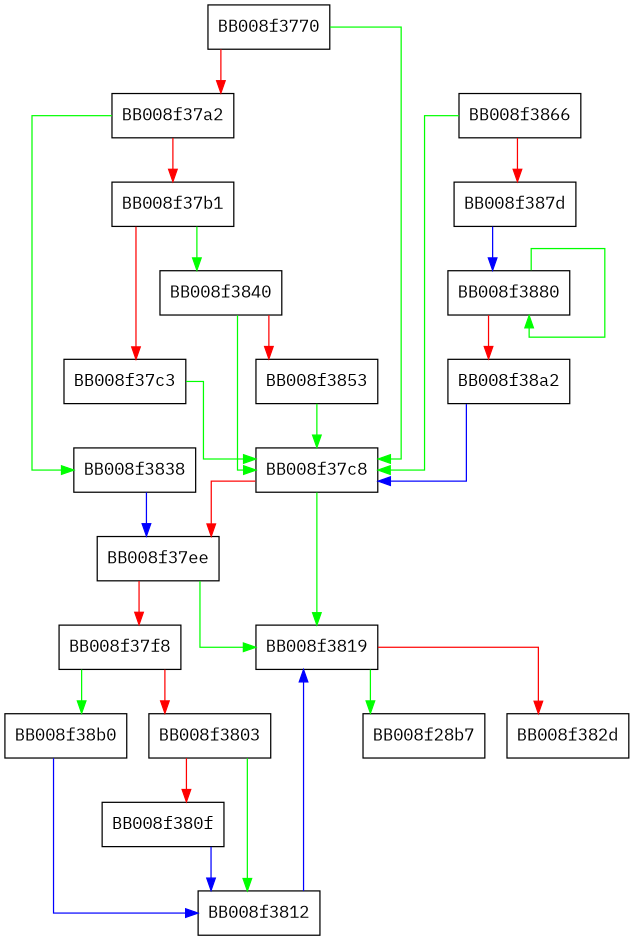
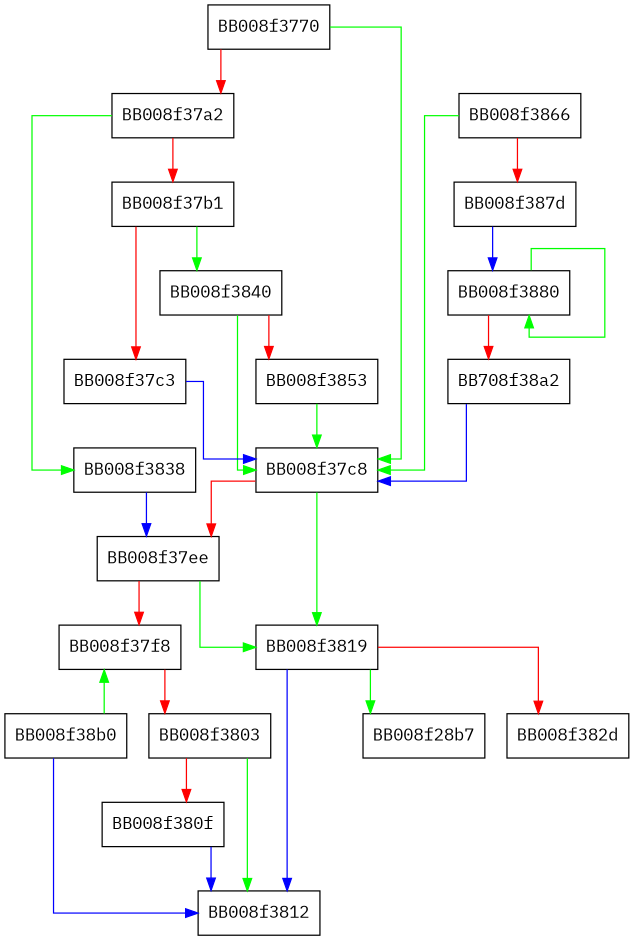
(509, 381) -> (509, 381)
(203, 432) -> (203, 432)
(82, 685) -> (104, 698)
(304, 786) -> (287, 774)
